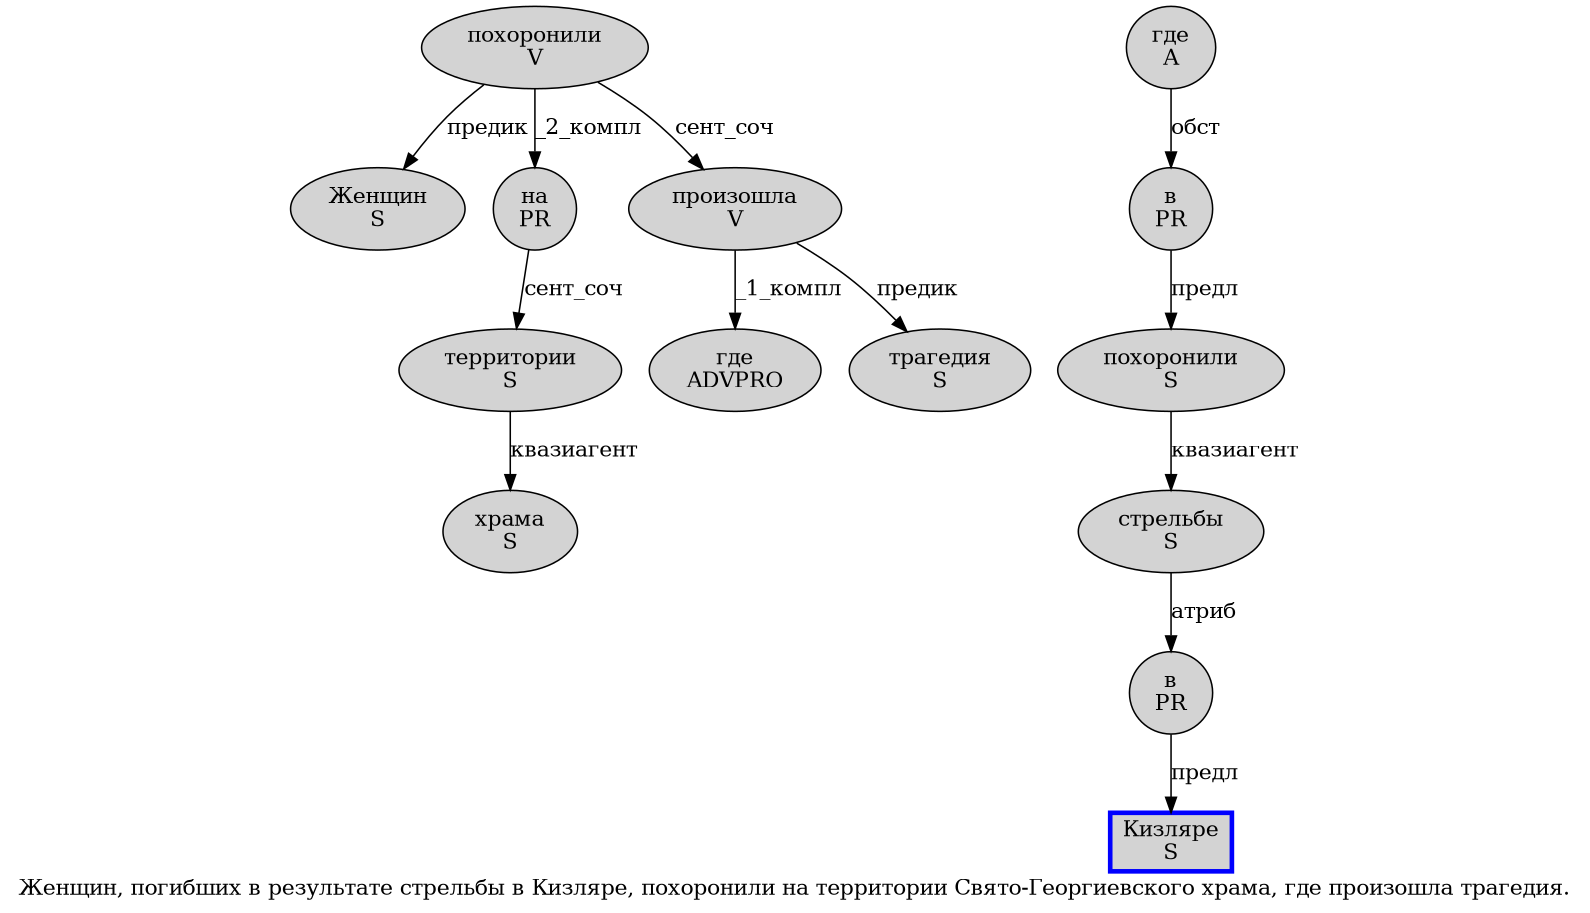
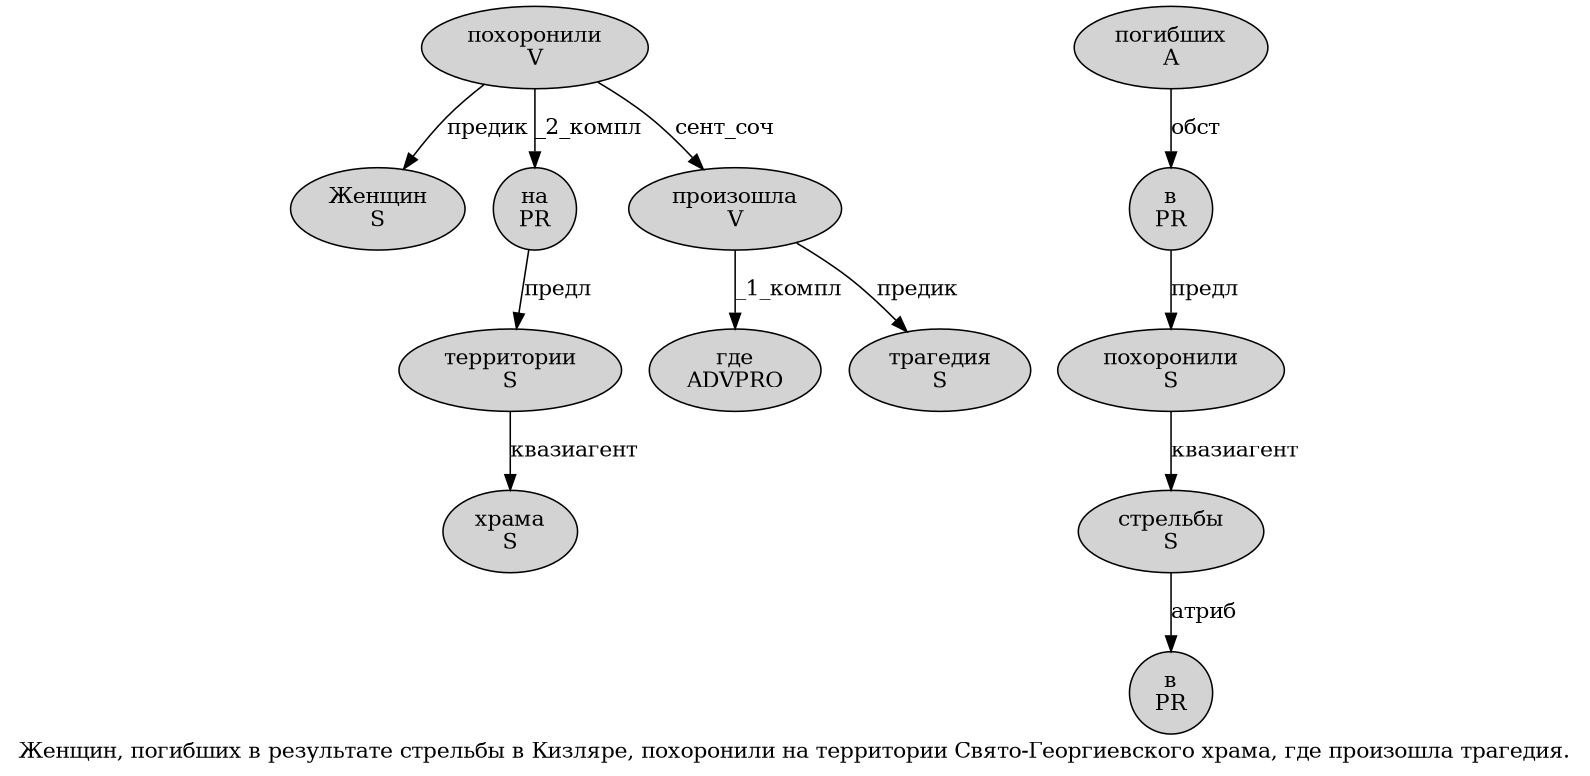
(1171, 48) -> (1171, 48)
(573, 290) -> (558, 290)
(1171, 842) -> none
